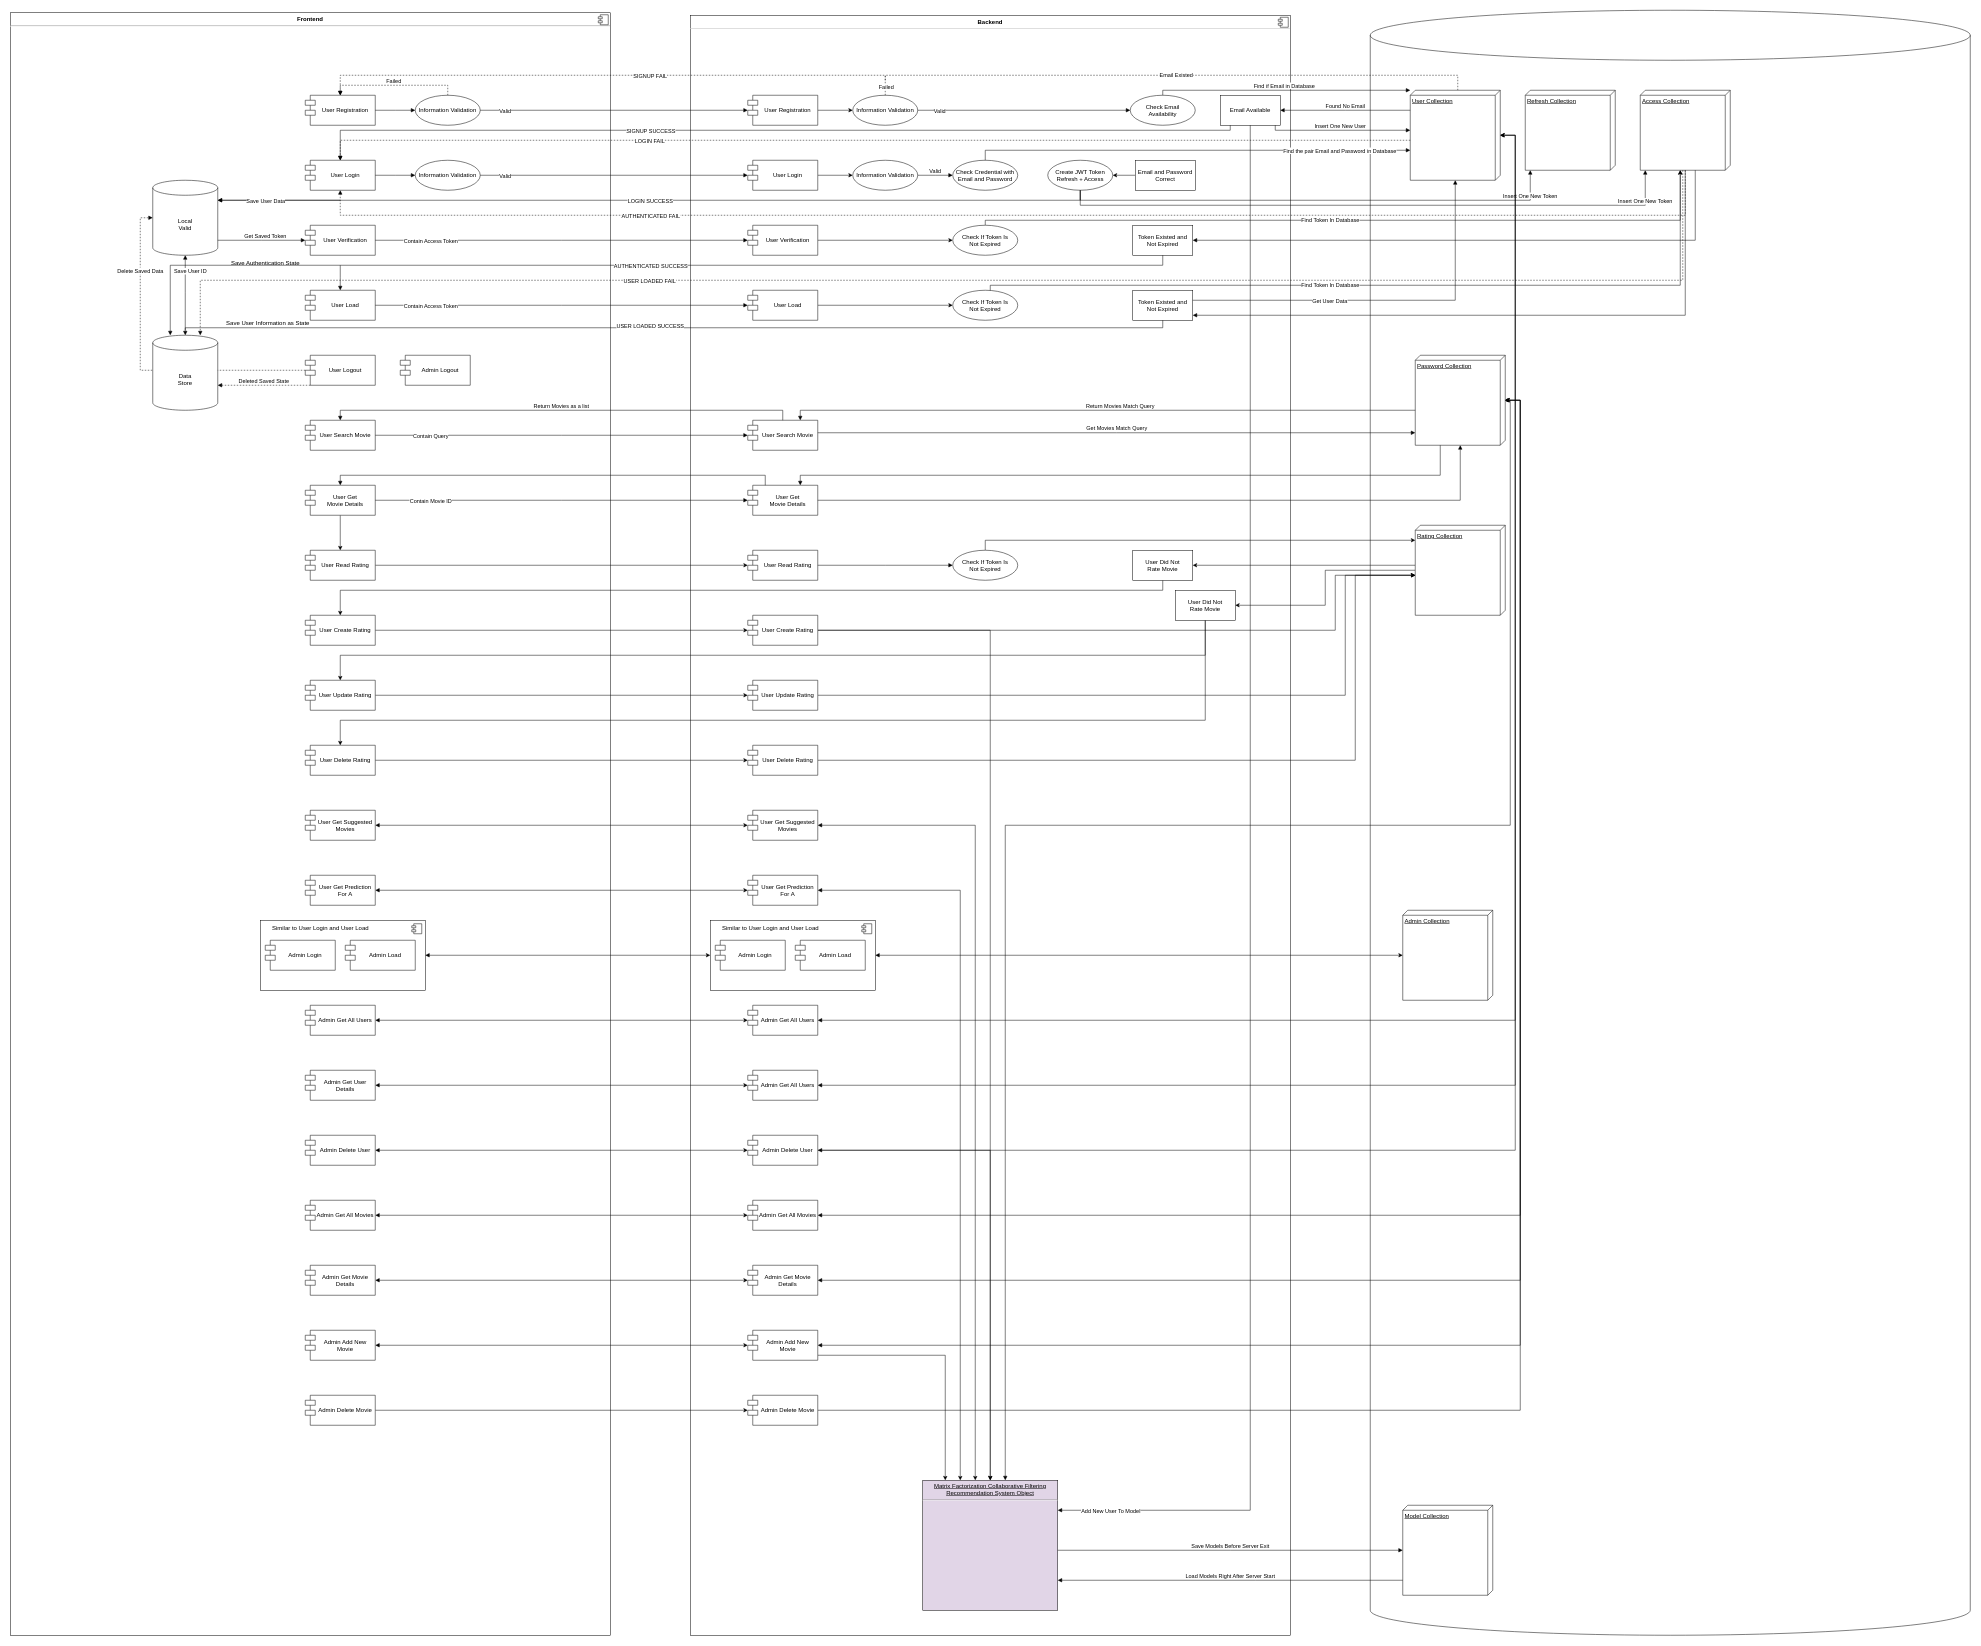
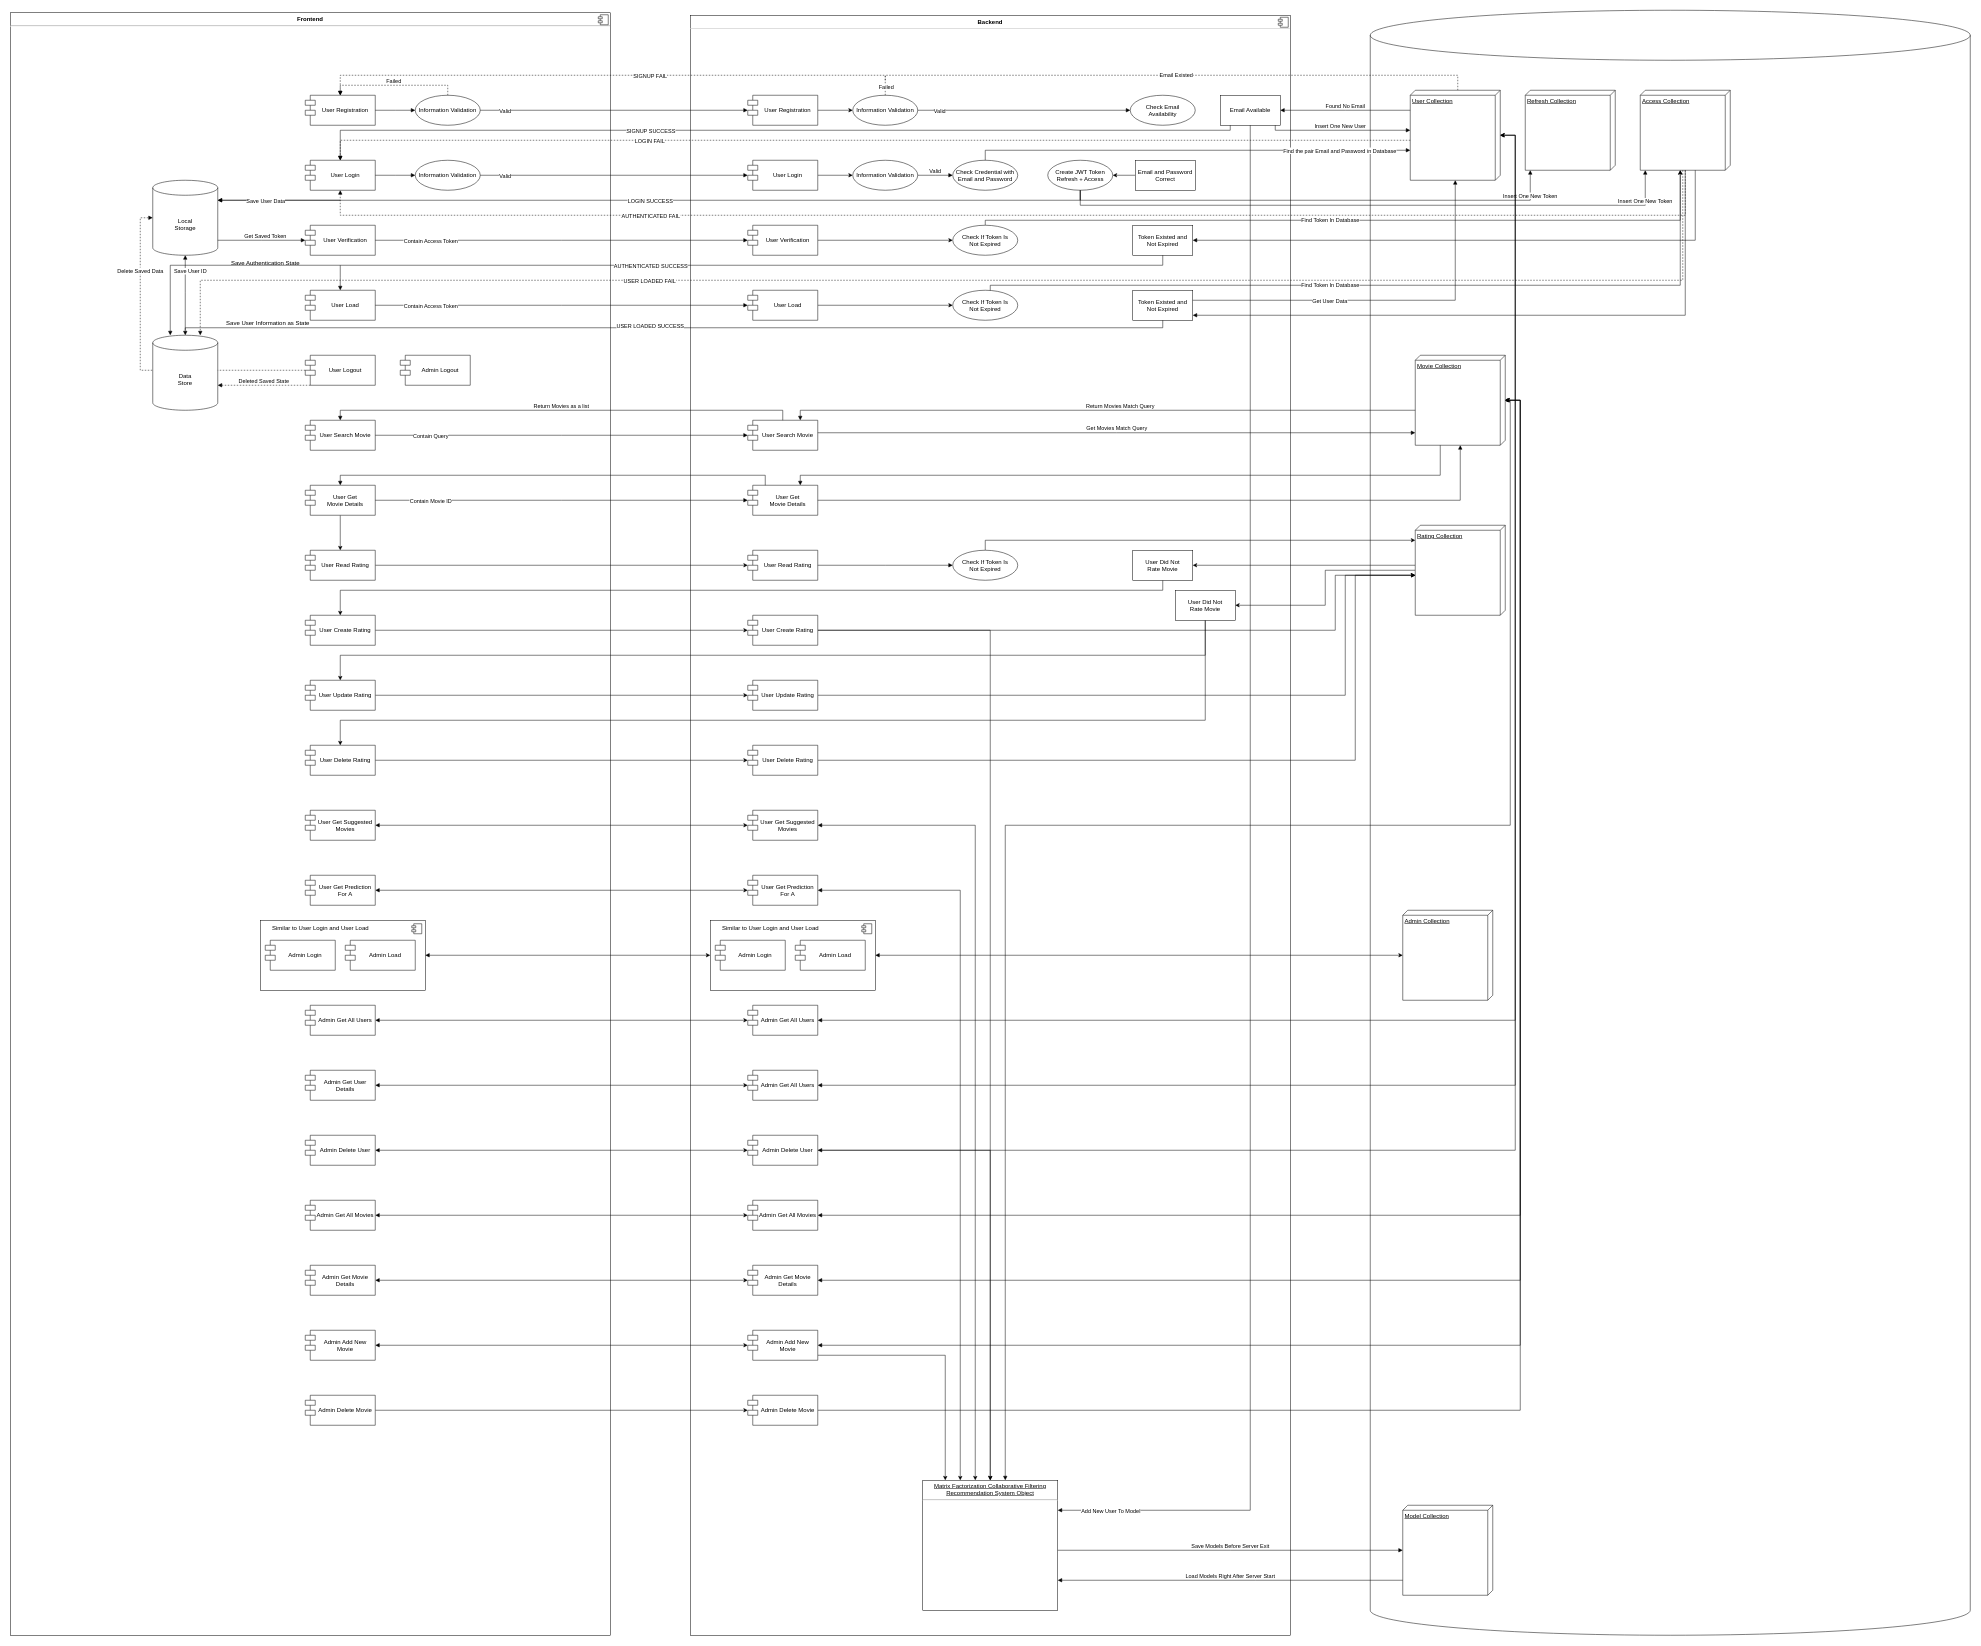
(1290, 90) -> none
(185, 224) -> (185, 224)
(1446, 366) -> (1440, 366)
(990, 1545) -> (990, 1545)
